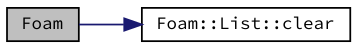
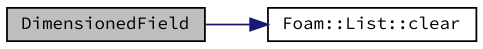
(43, 25) -> (106, 25)
